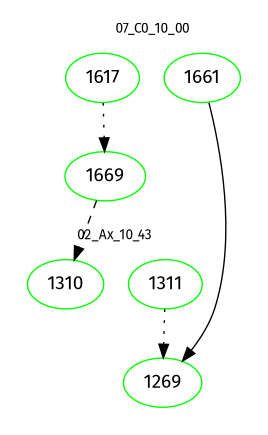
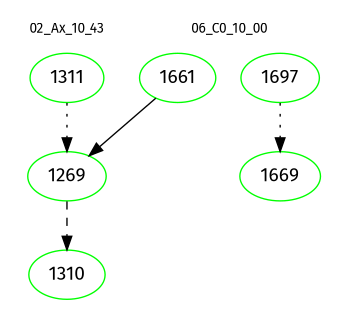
(153, 29) -> (230, 29)
(102, 78) -> (280, 78)
(85, 232) -> (67, 219)
